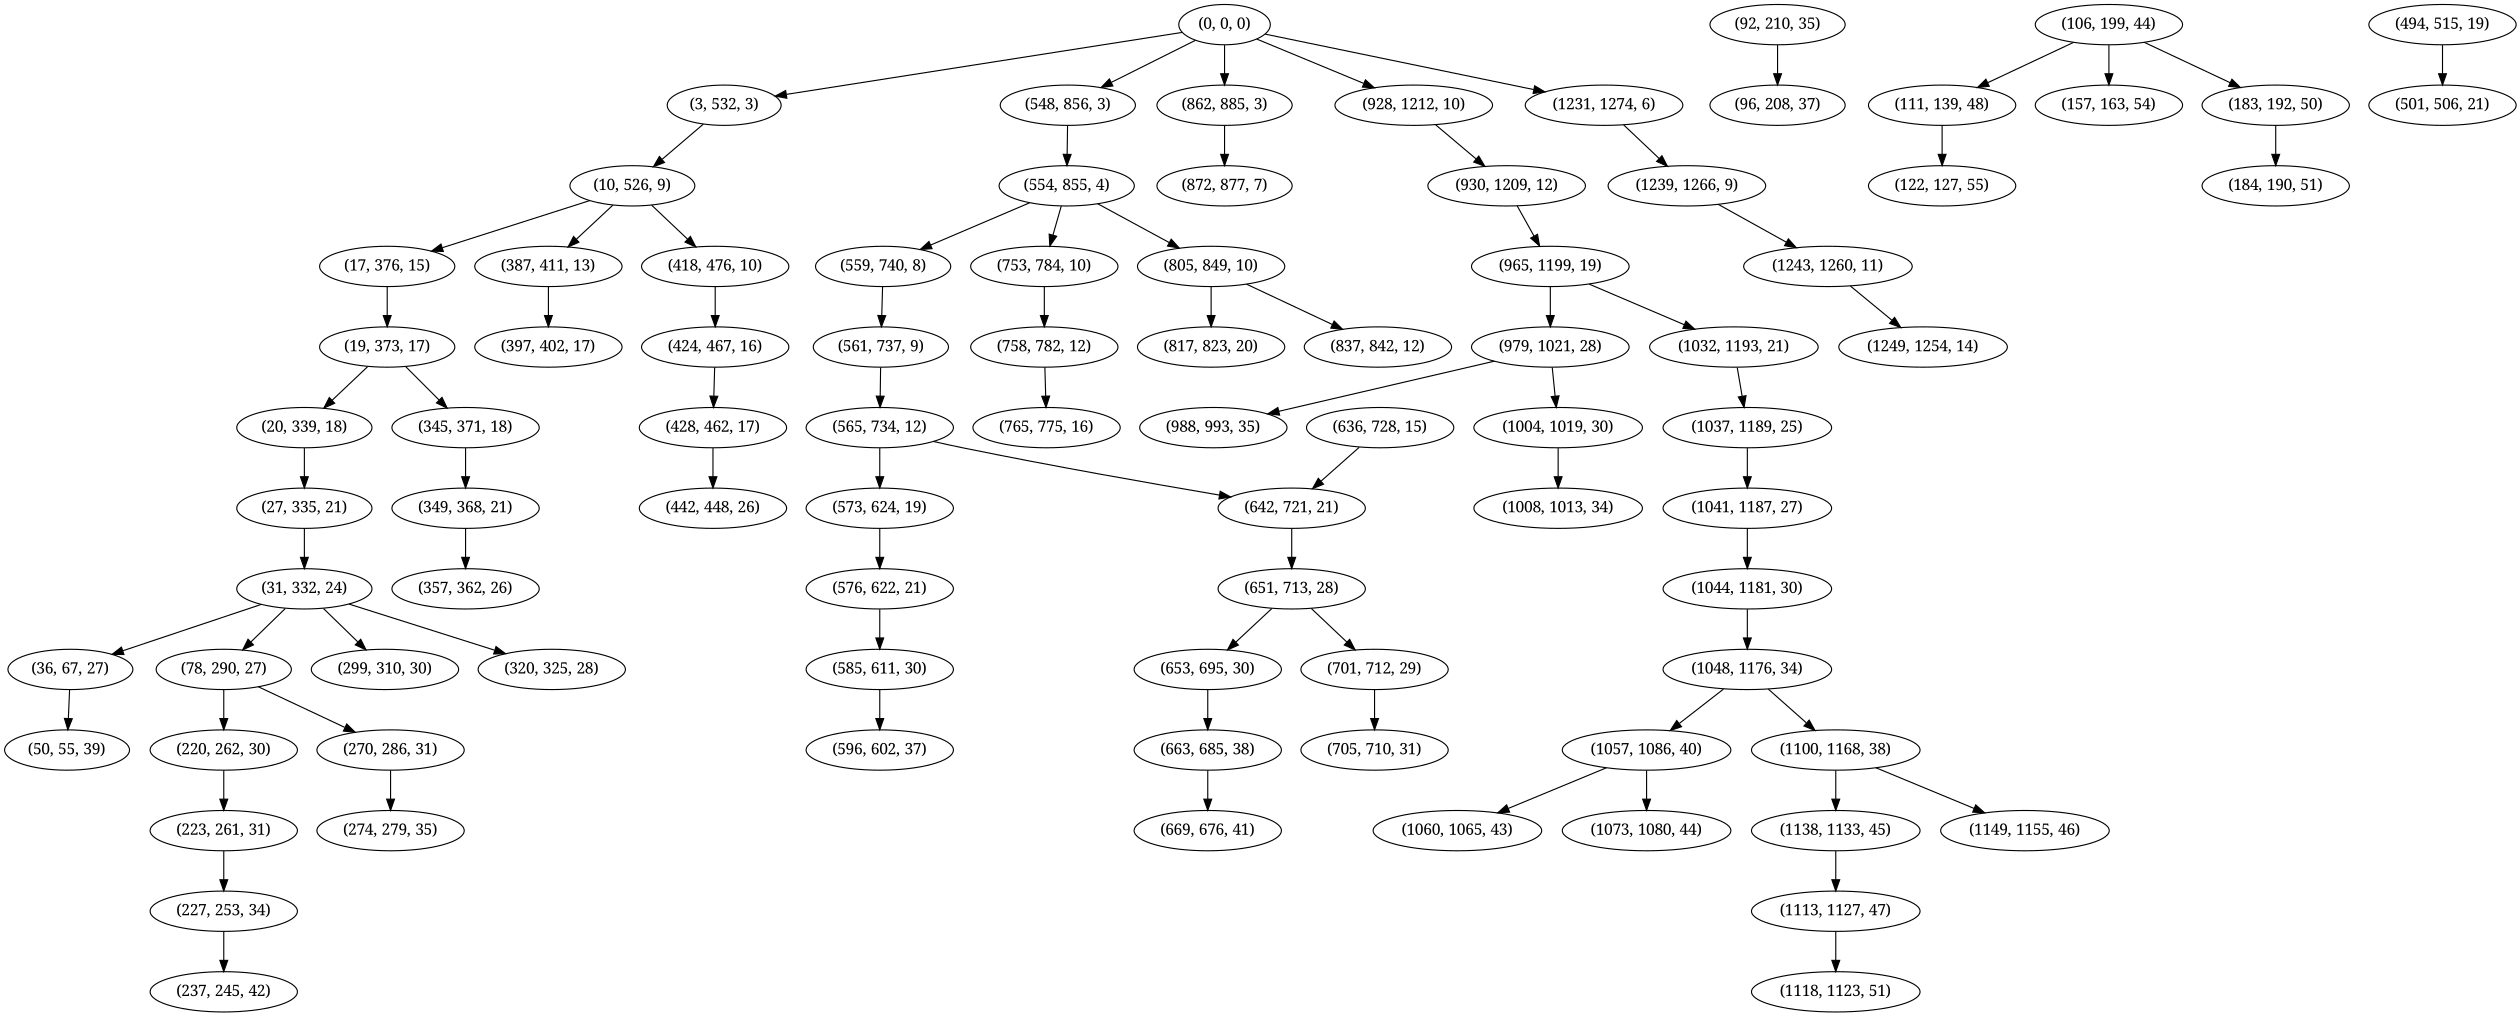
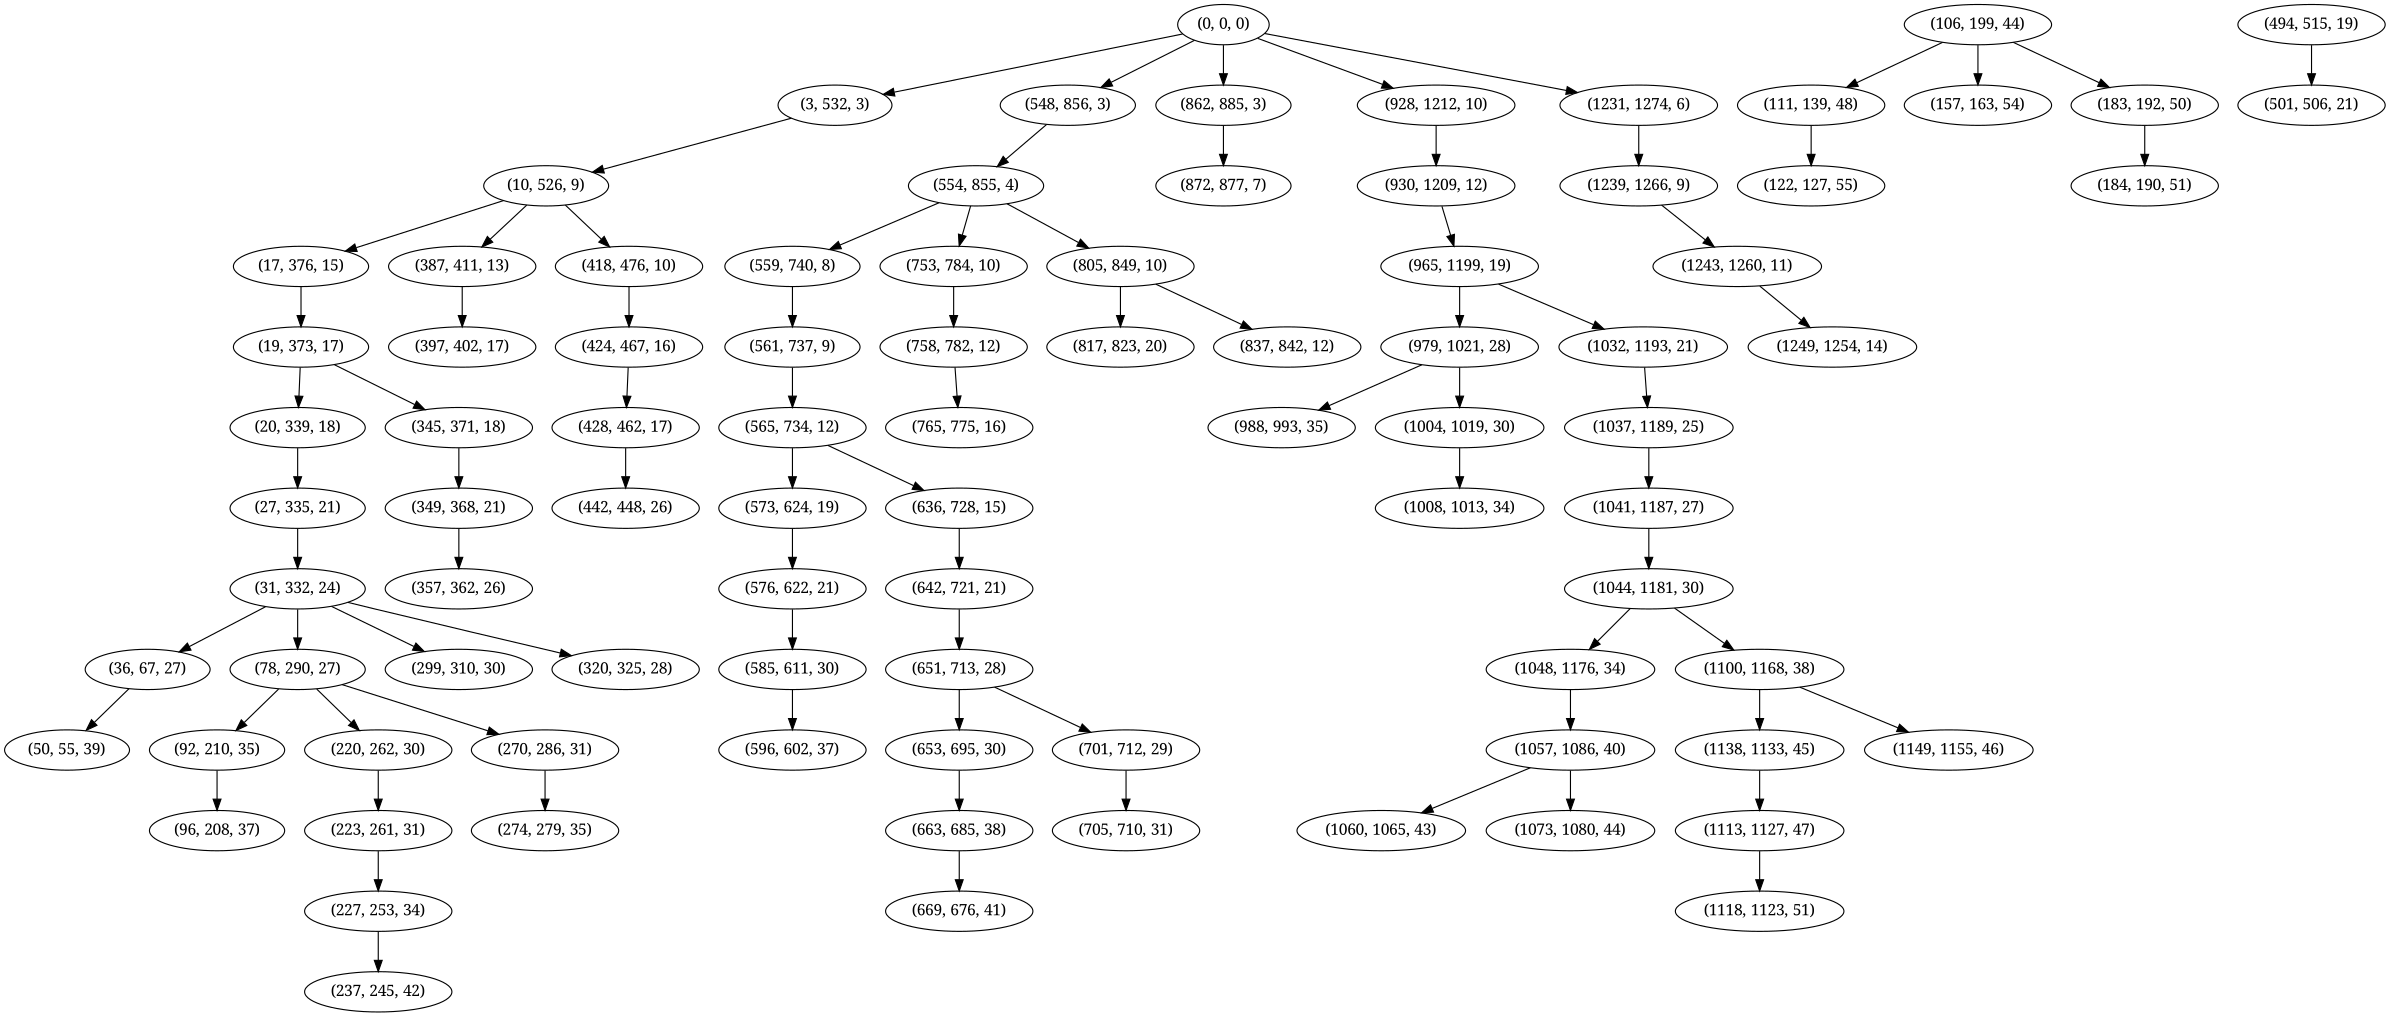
(1076, 470) -> (871, 466)
none -> (261, 706)
(1787, 706) -> (1700, 626)
